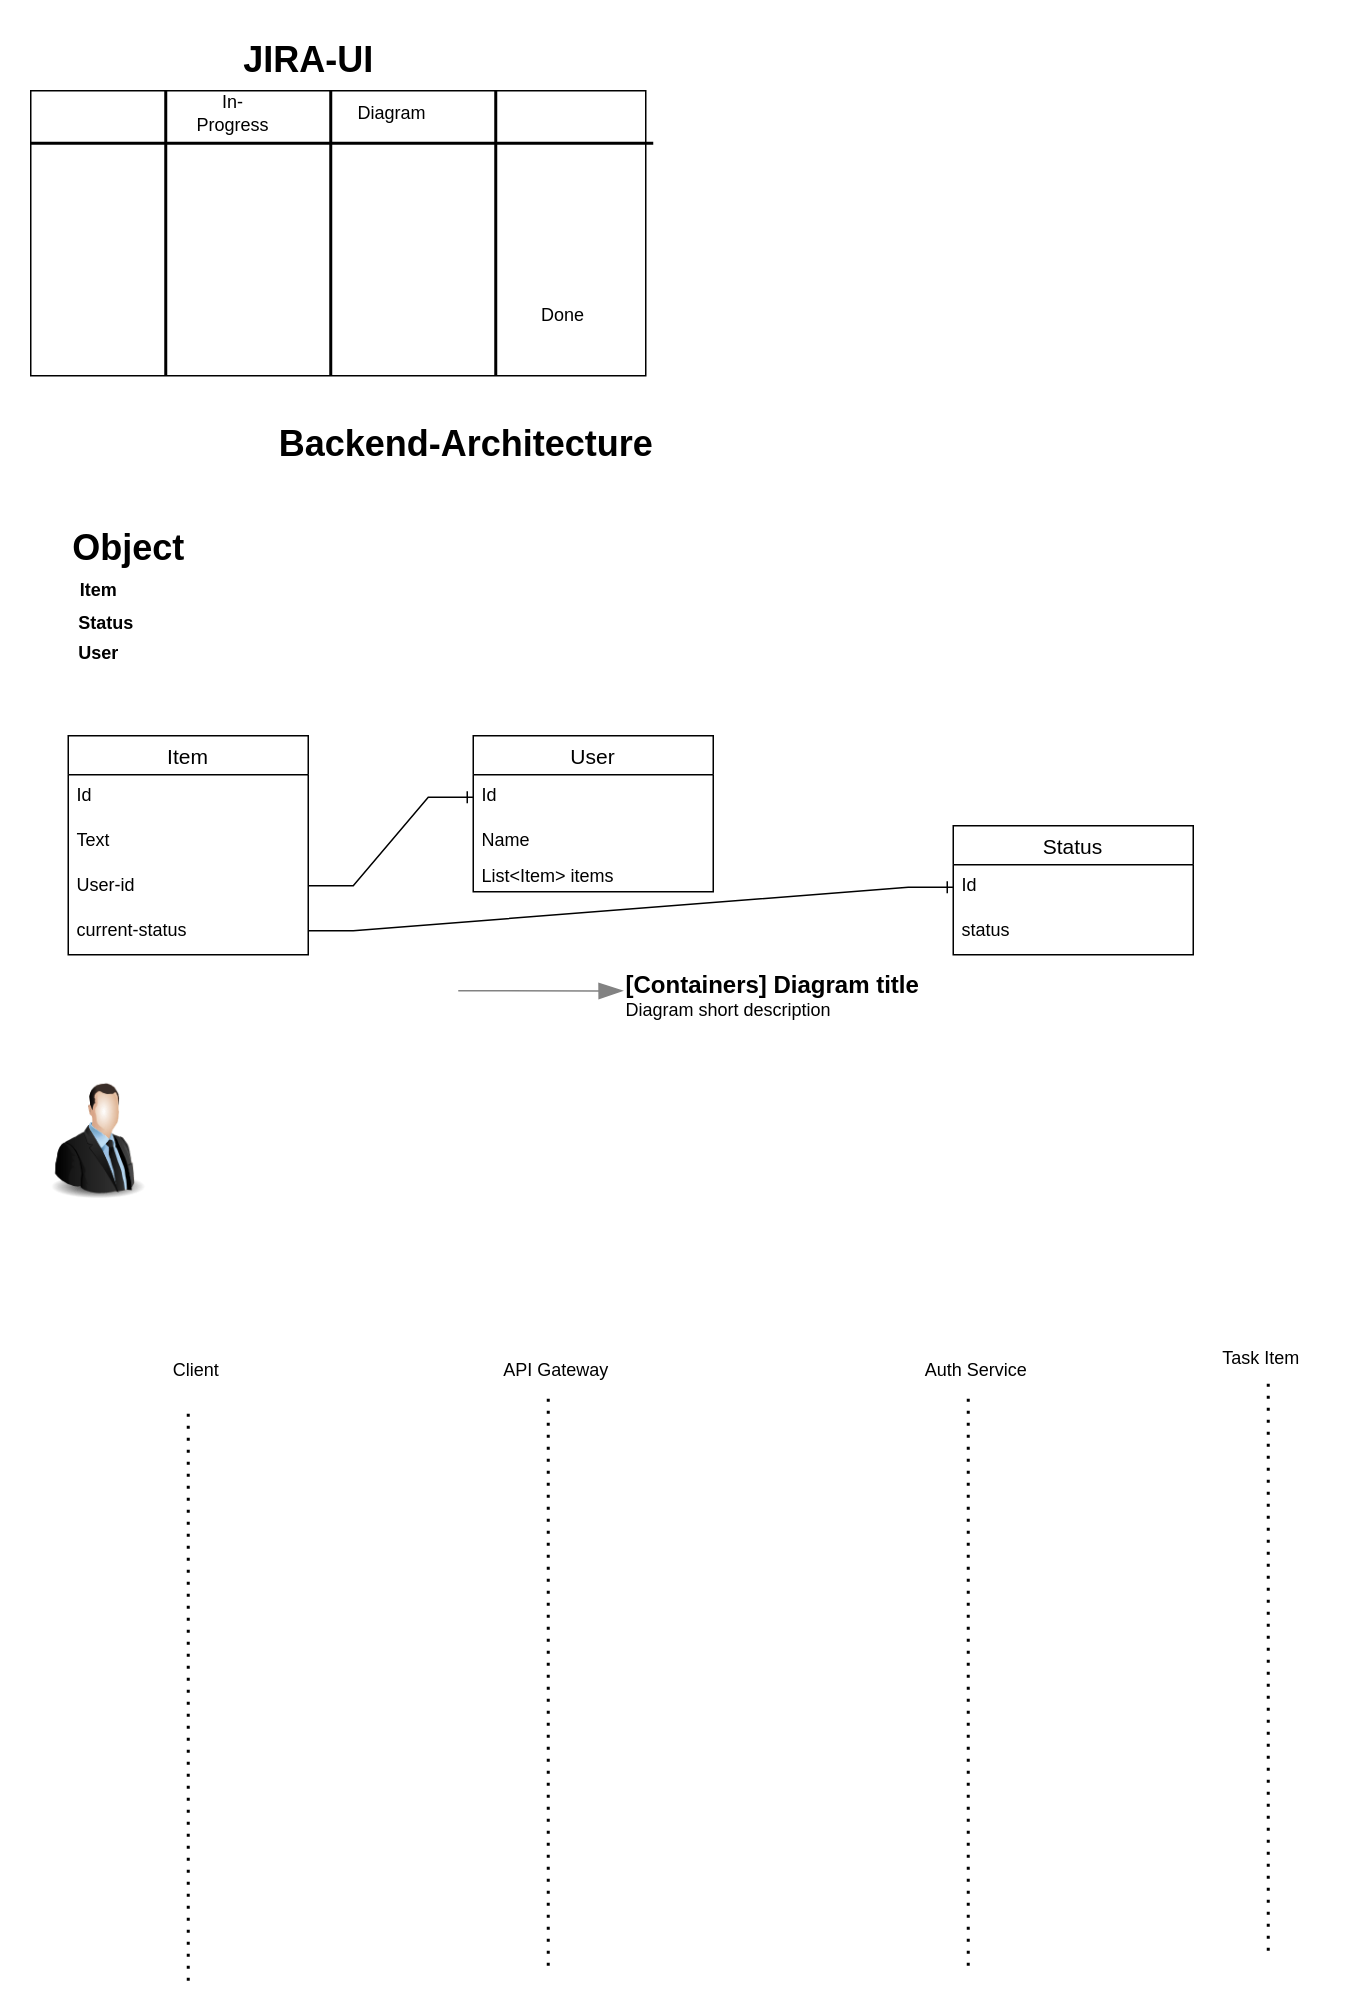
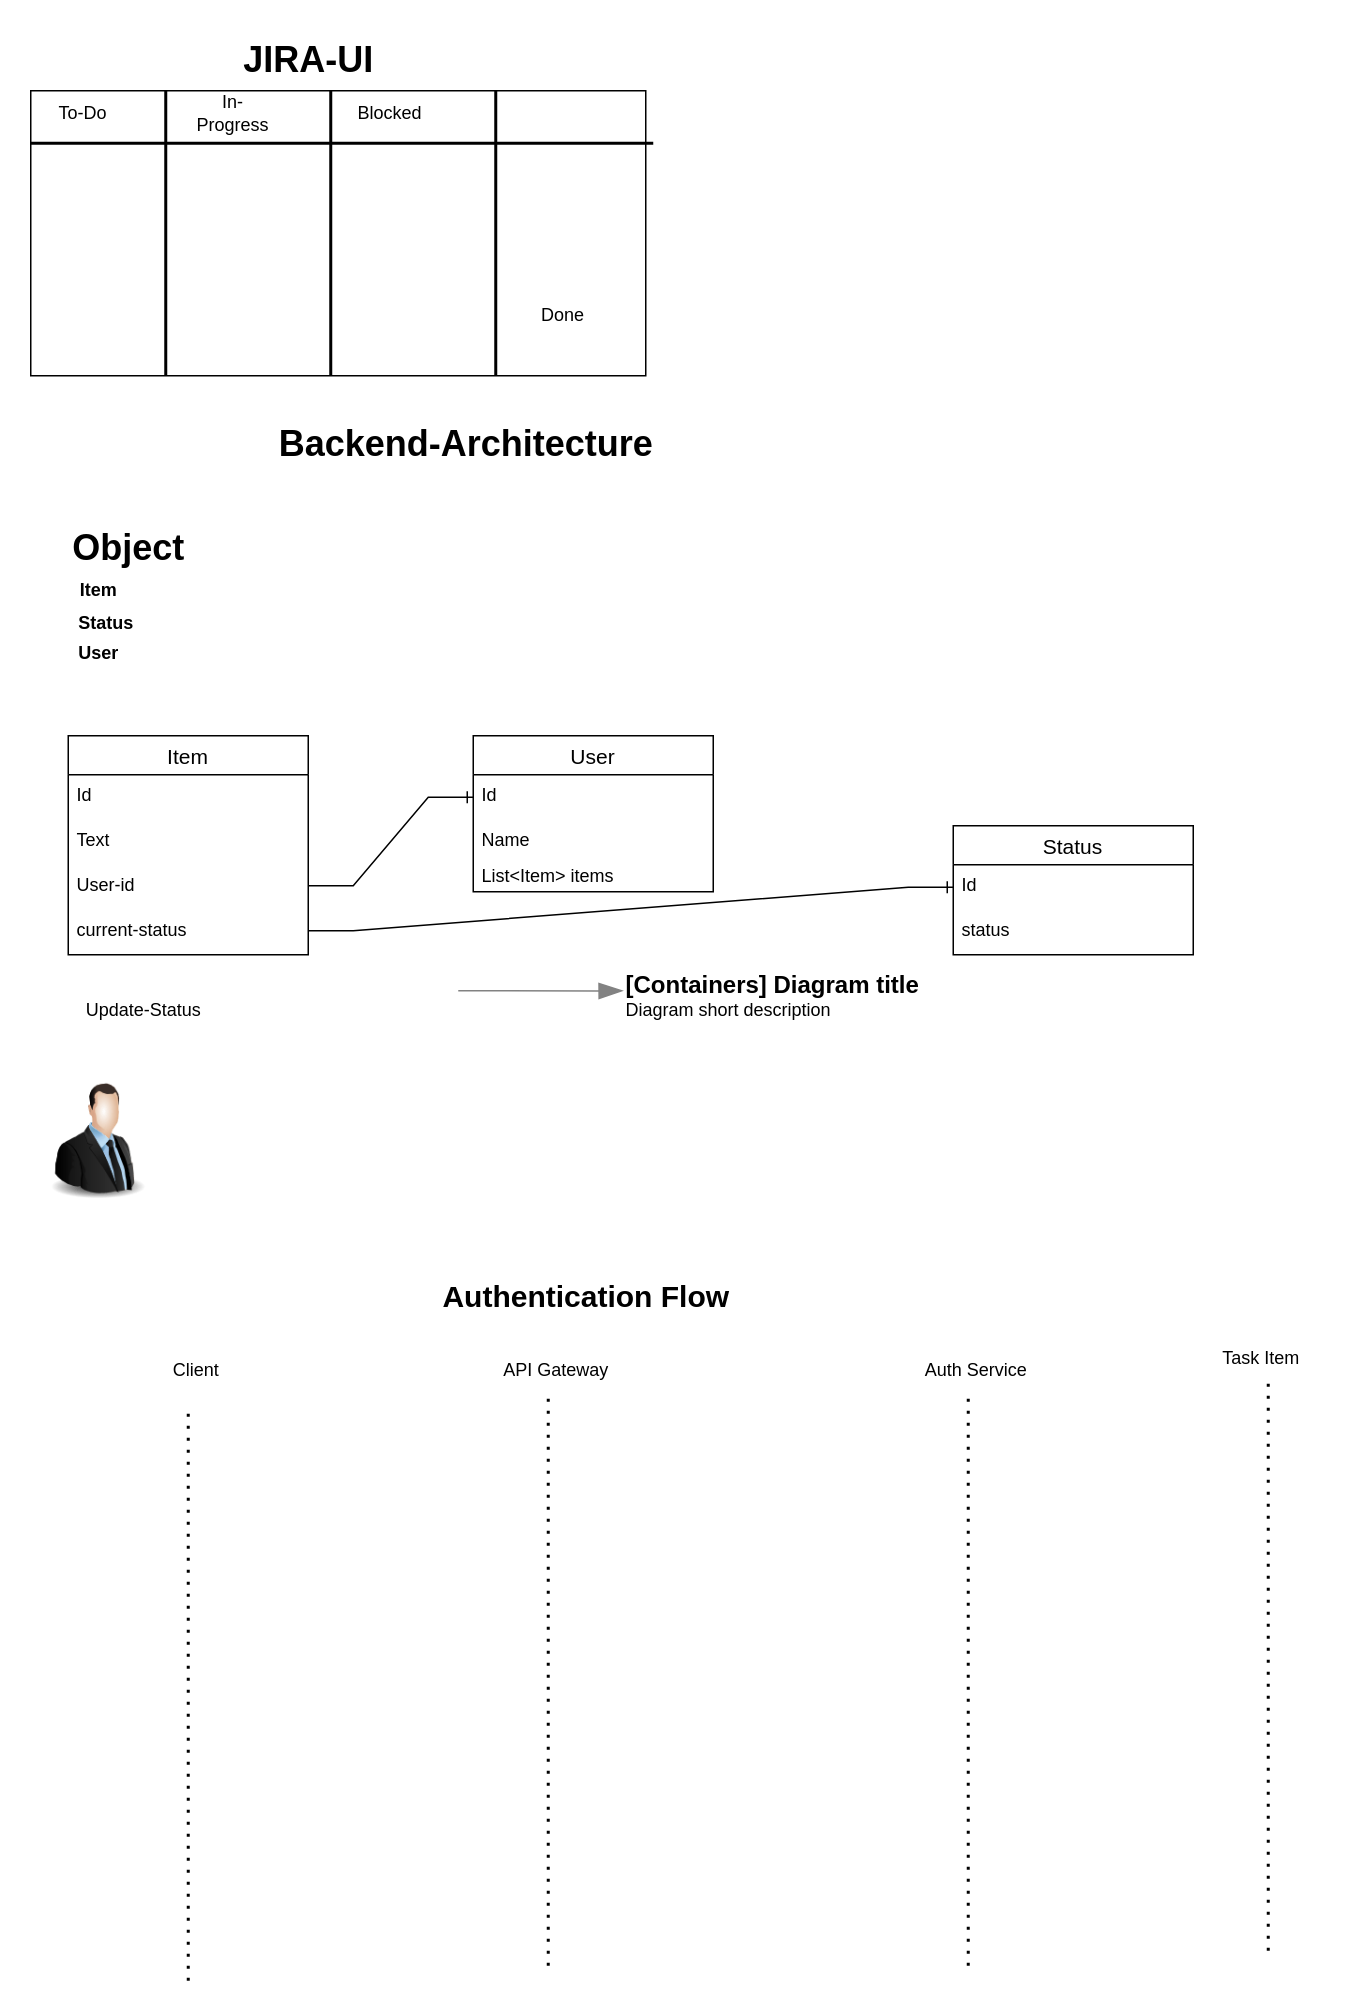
none -> (83, 113)
(398, 113) -> (398, 113)
none -> (143, 1010)
none -> (586, 1295)
